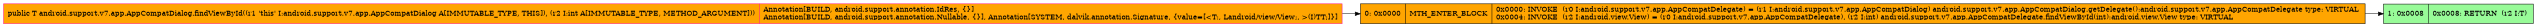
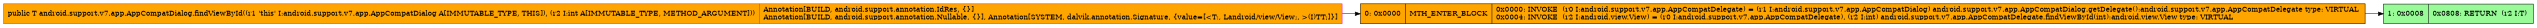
(2481, 14) -> (2481, 14)
